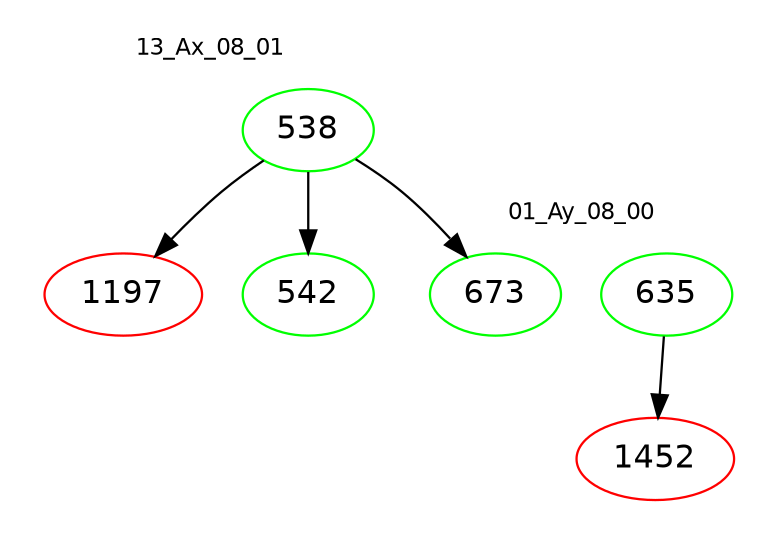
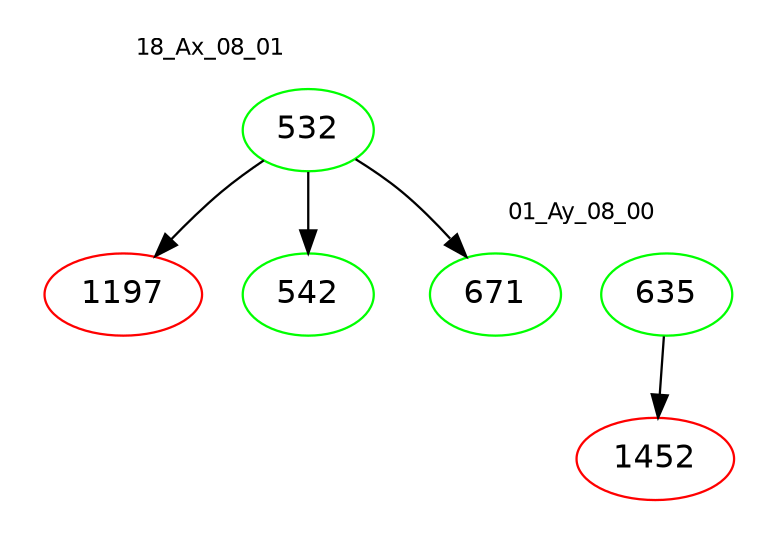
(210, 49) -> (210, 49)
(308, 130) -> (308, 130)
(495, 295) -> (495, 295)
